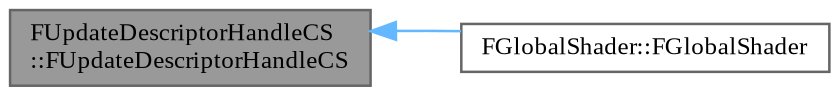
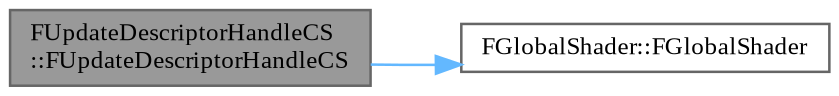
(429, 31) -> (403, 65)
